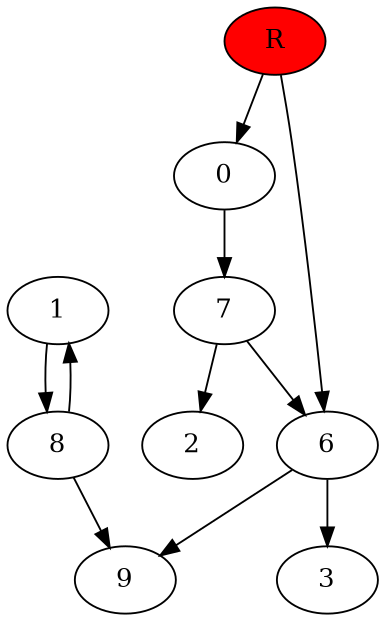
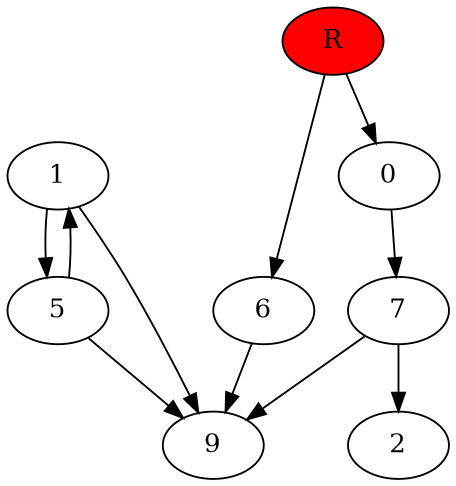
none -> (138, 299)
(270, 371) -> (314, 372)
(58, 445) -> (58, 311)
(327, 580) -> none
